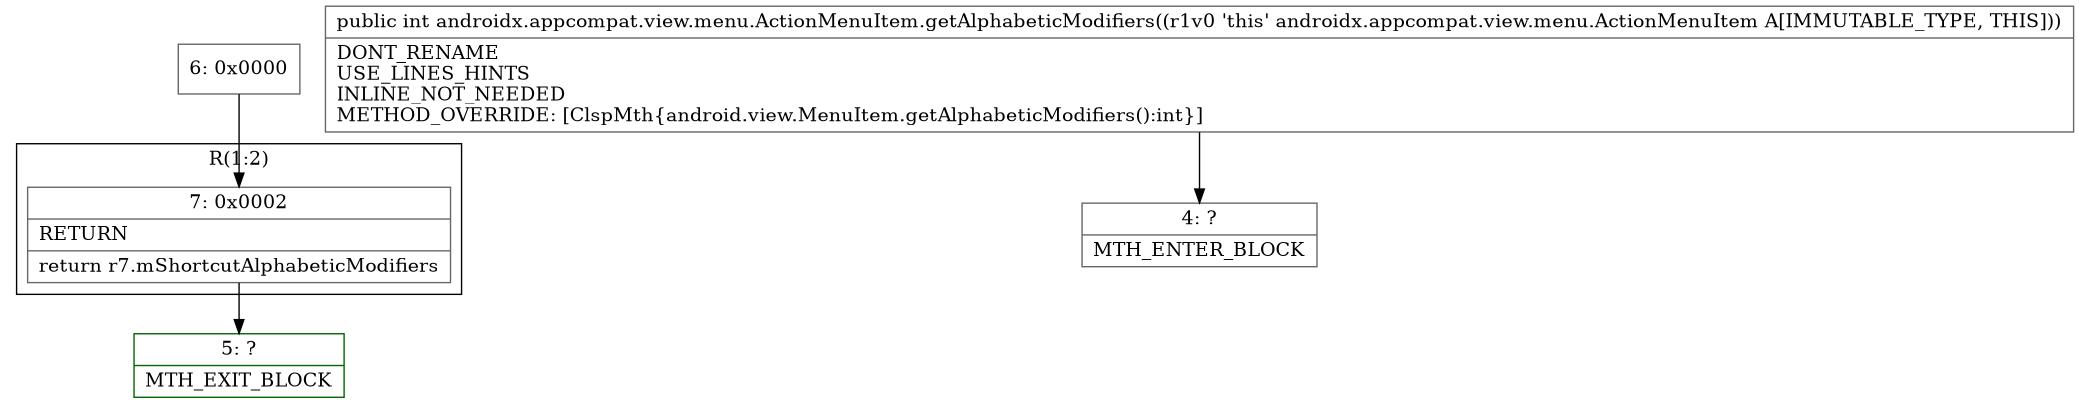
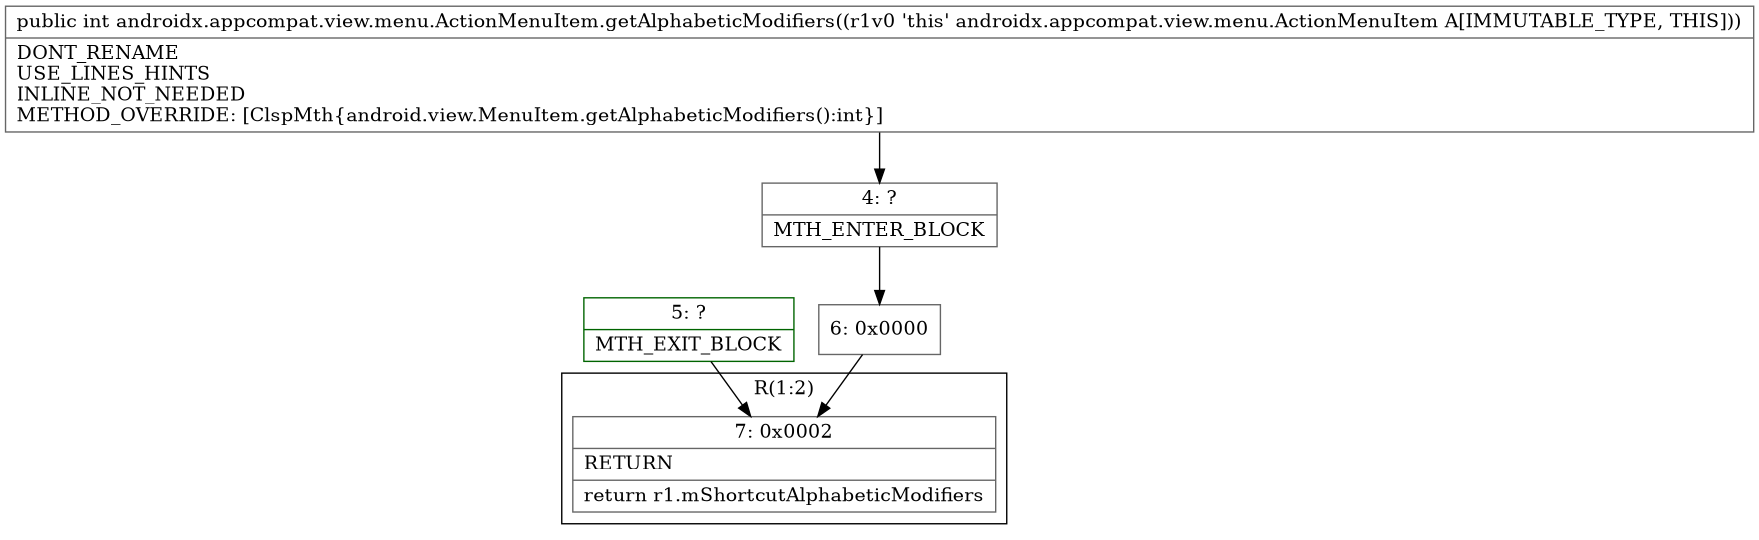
(239, 266) -> (784, 495)
none -> (880, 269)
(239, 303) -> (727, 383)
